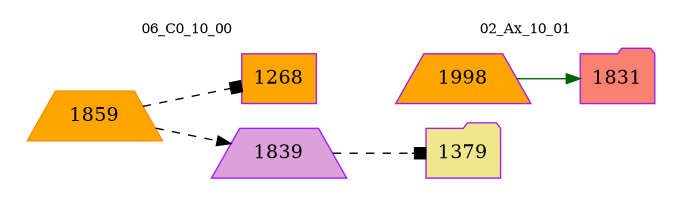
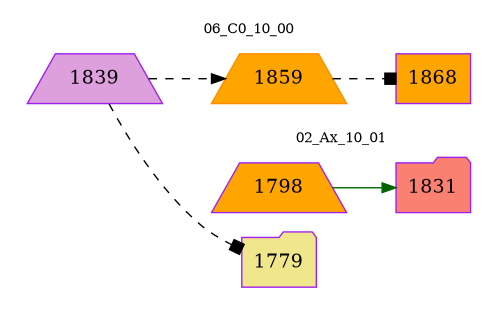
(279, 79) -> (433, 79)
(463, 79) -> (279, 188)
(186, 134) -> (180, 79)
(463, 153) -> (279, 262)
